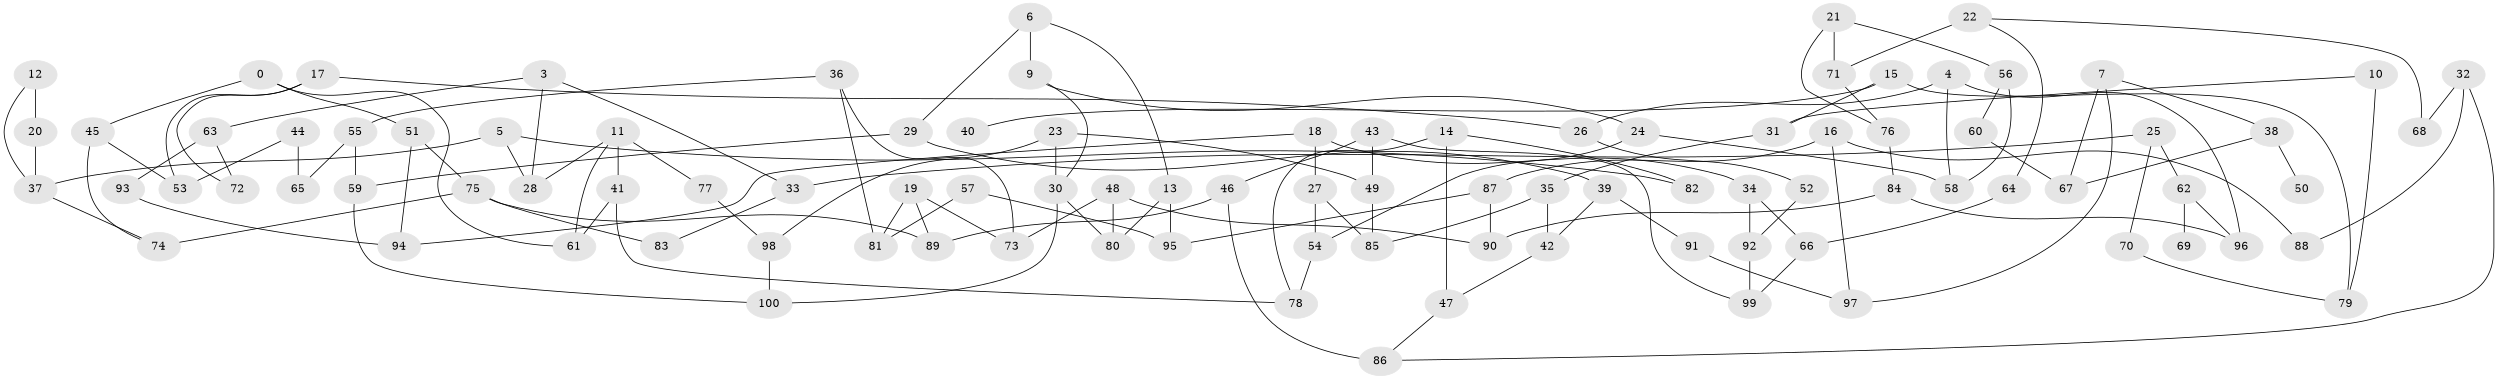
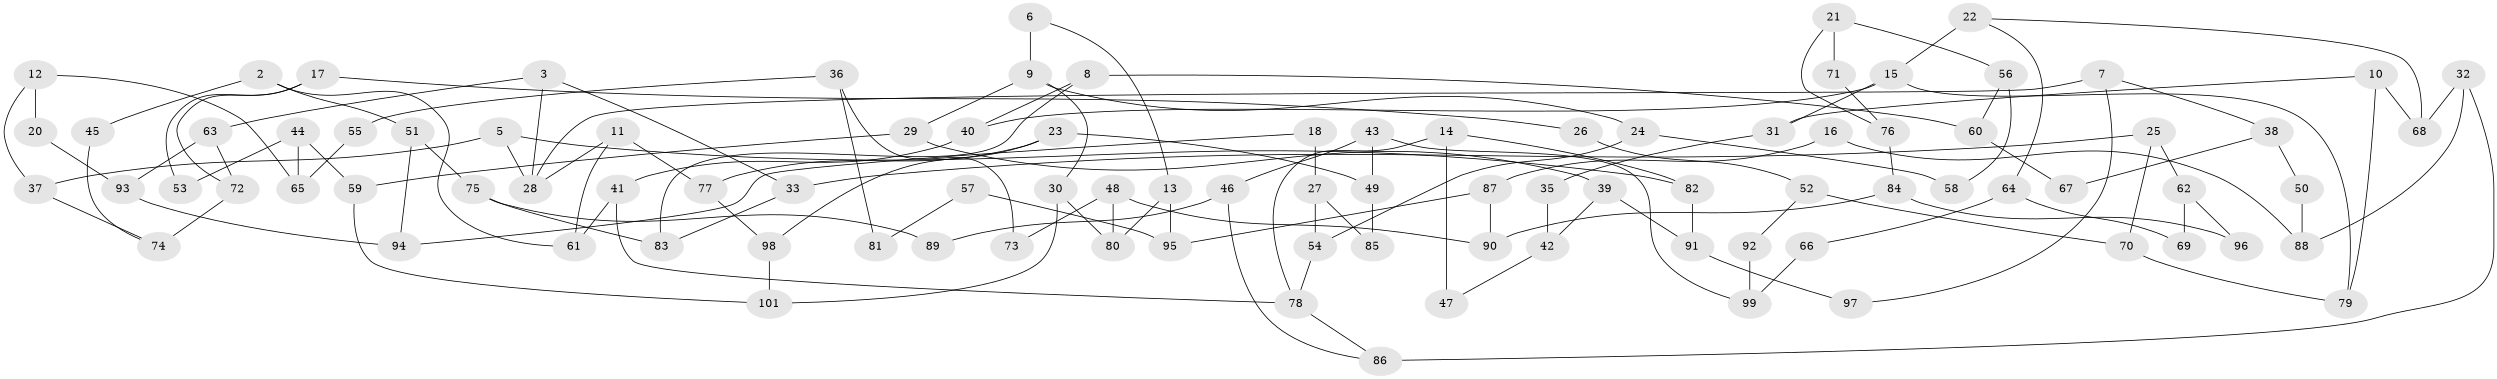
(1901, 45) -> (1927, 49)
(261, 75) -> (261, 75)
(971, 75) -> (968, 104)
none -> (1088, 75)
(1949, 75) -> none
none -> (182, 94)
none -> (2398, 103)
(2084, 132) -> (1296, 94)
(36, 161) -> (79, 161)
(137, 161) -> none
(1056, 161) -> (881, 161)
(356, 162) -> (331, 165)
(618, 162) -> (729, 162)
(911, 189) -> none
(1750, 189) -> none
(316, 218) -> (195, 221)
none -> (1692, 218)
(1841, 218) -> none
none -> (2302, 218)
(1463, 222) -> none
none -> (1966, 222)
none -> (2122, 223)
(769, 304) -> (769, 304)
(1413, 333) -> (1338, 333)
